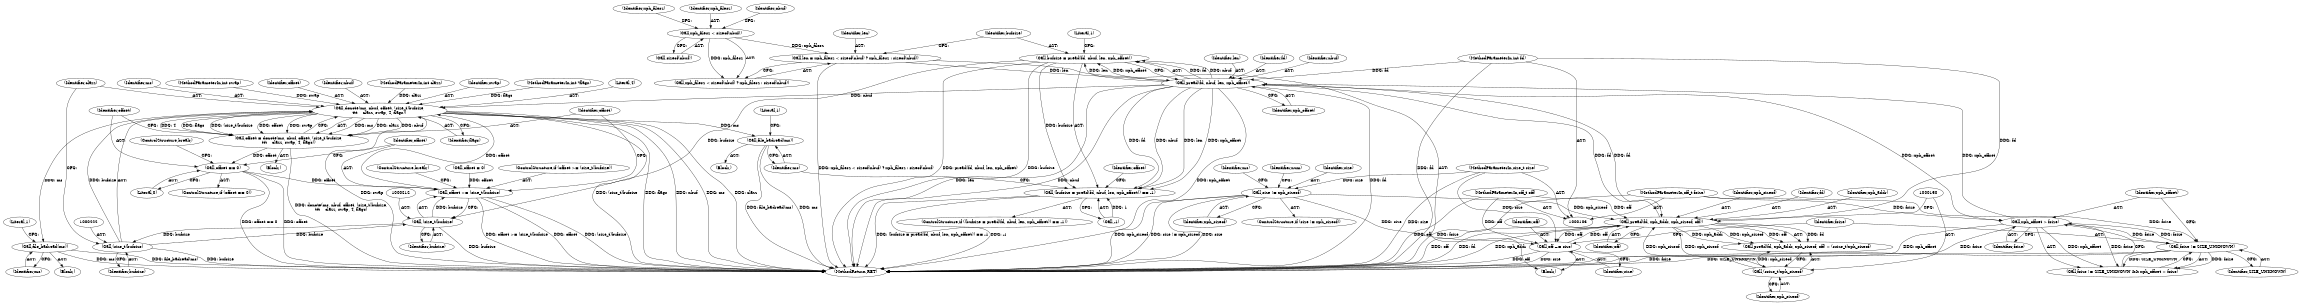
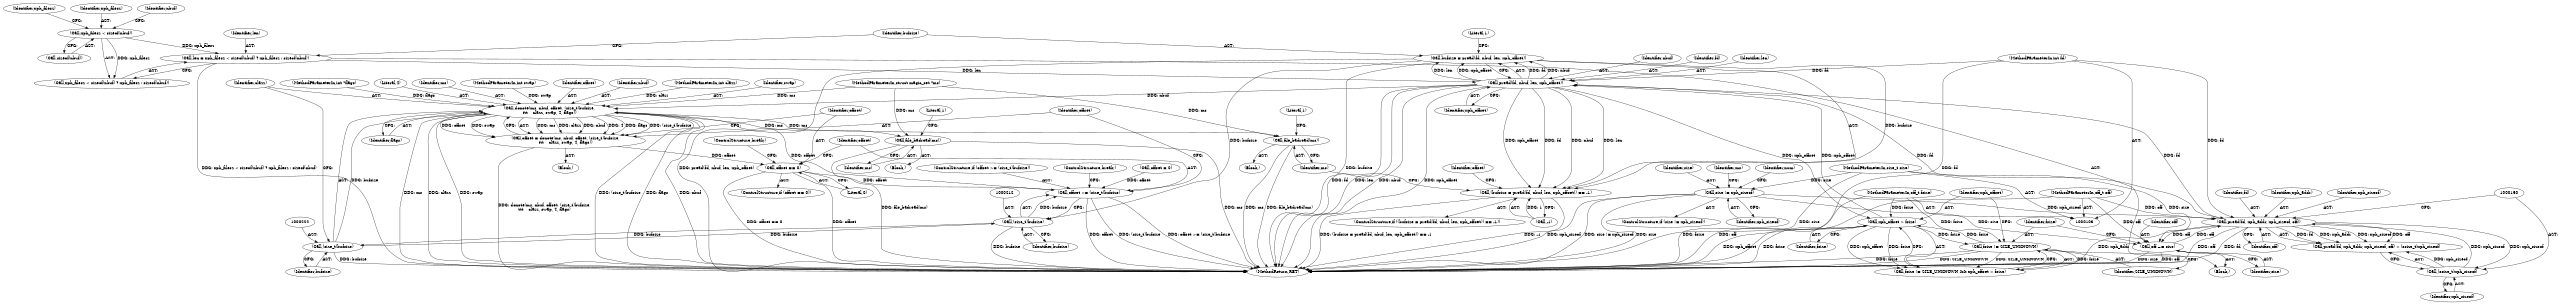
none -> (896, 83)
